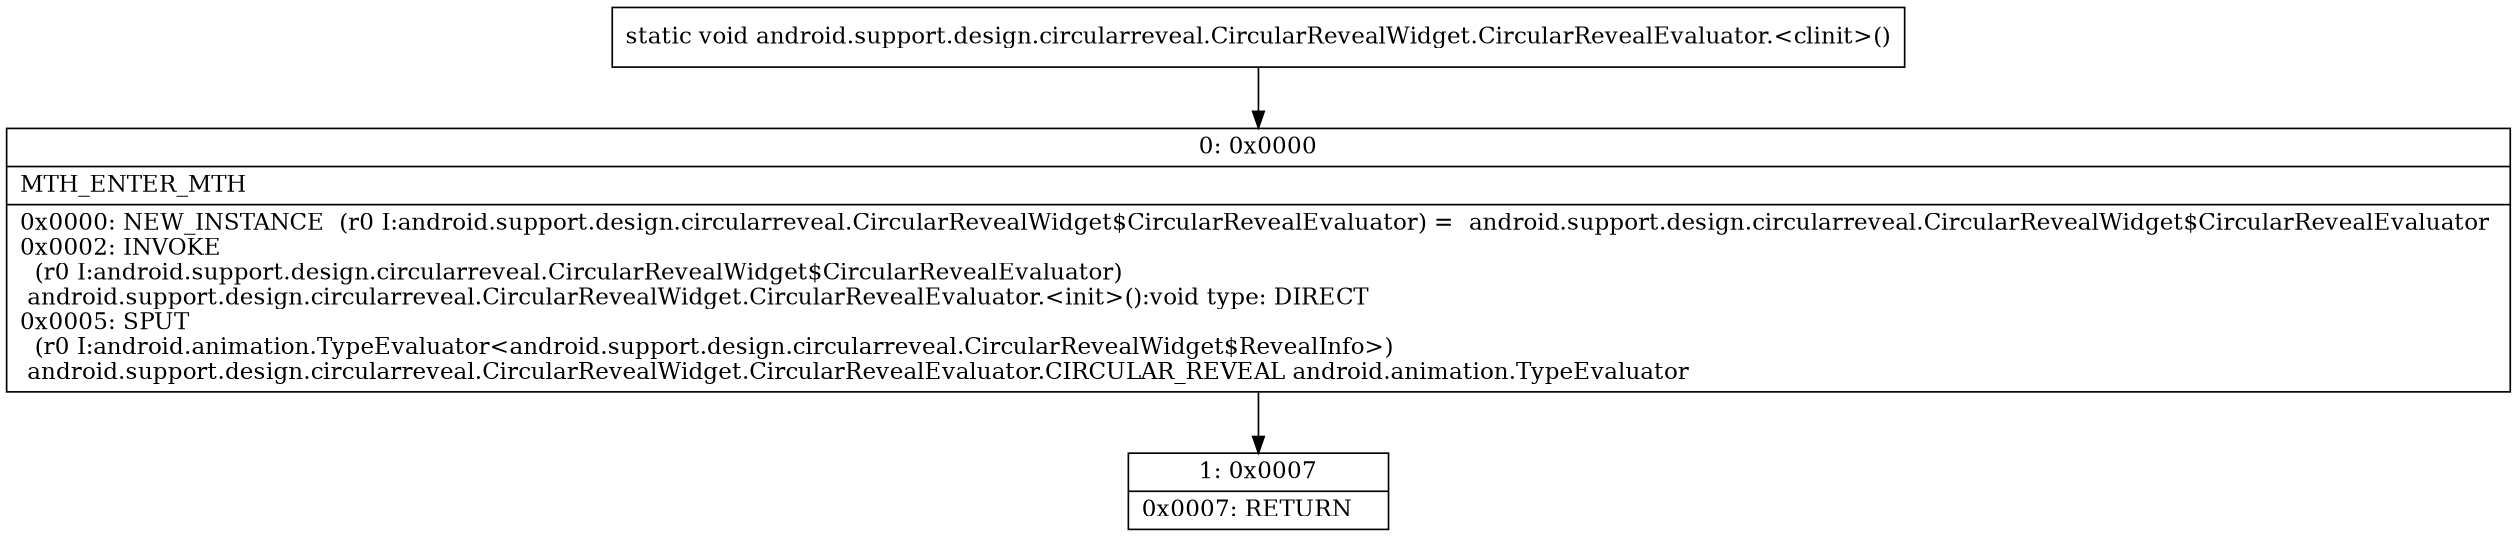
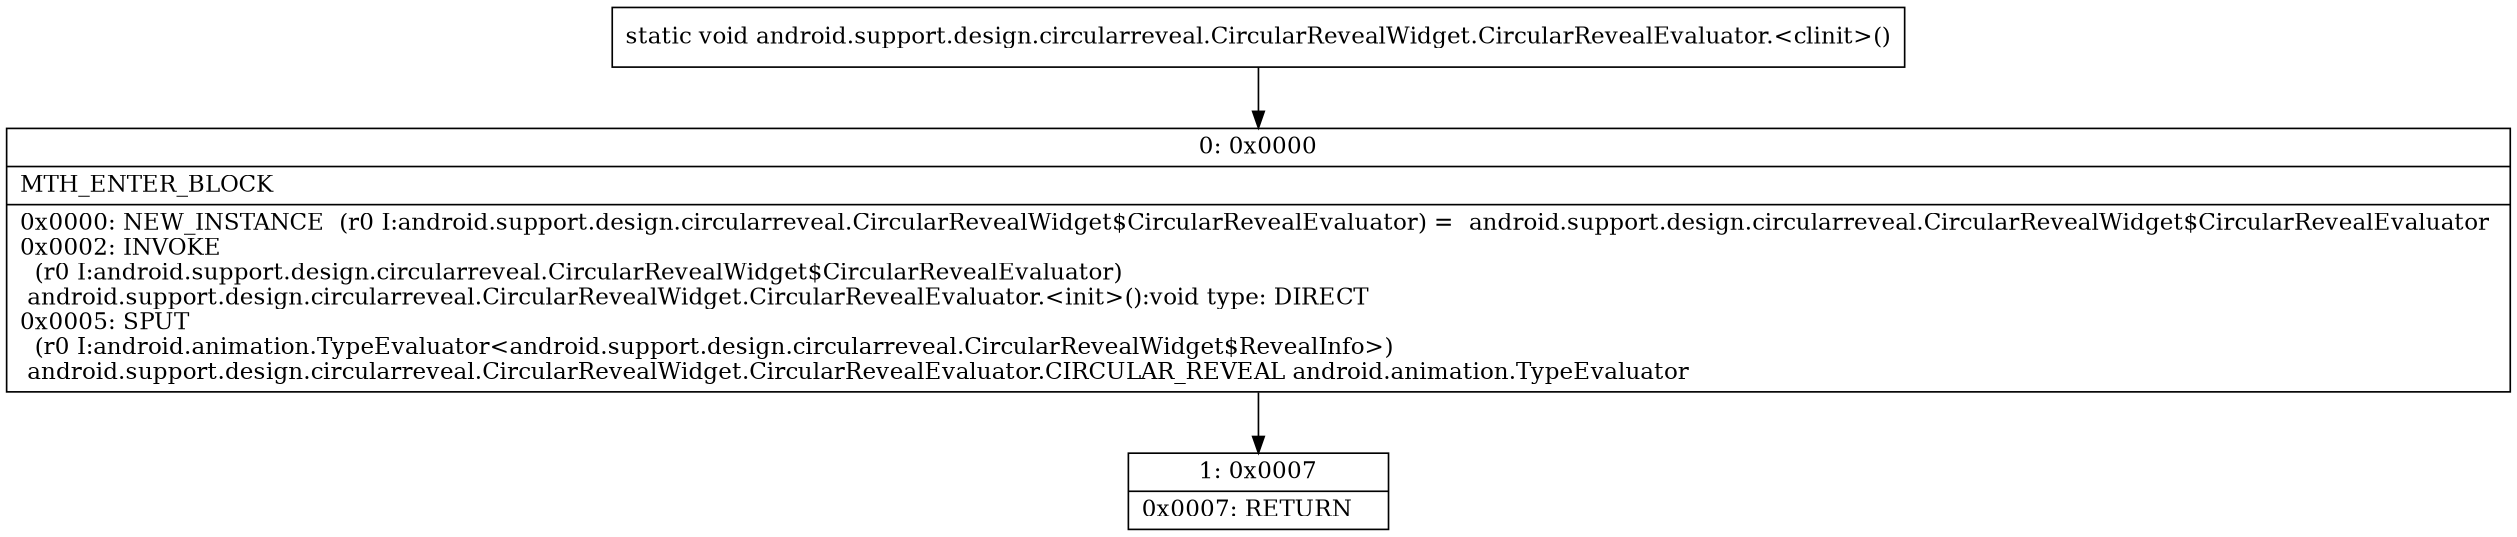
(133, 185) -> (147, 185)
